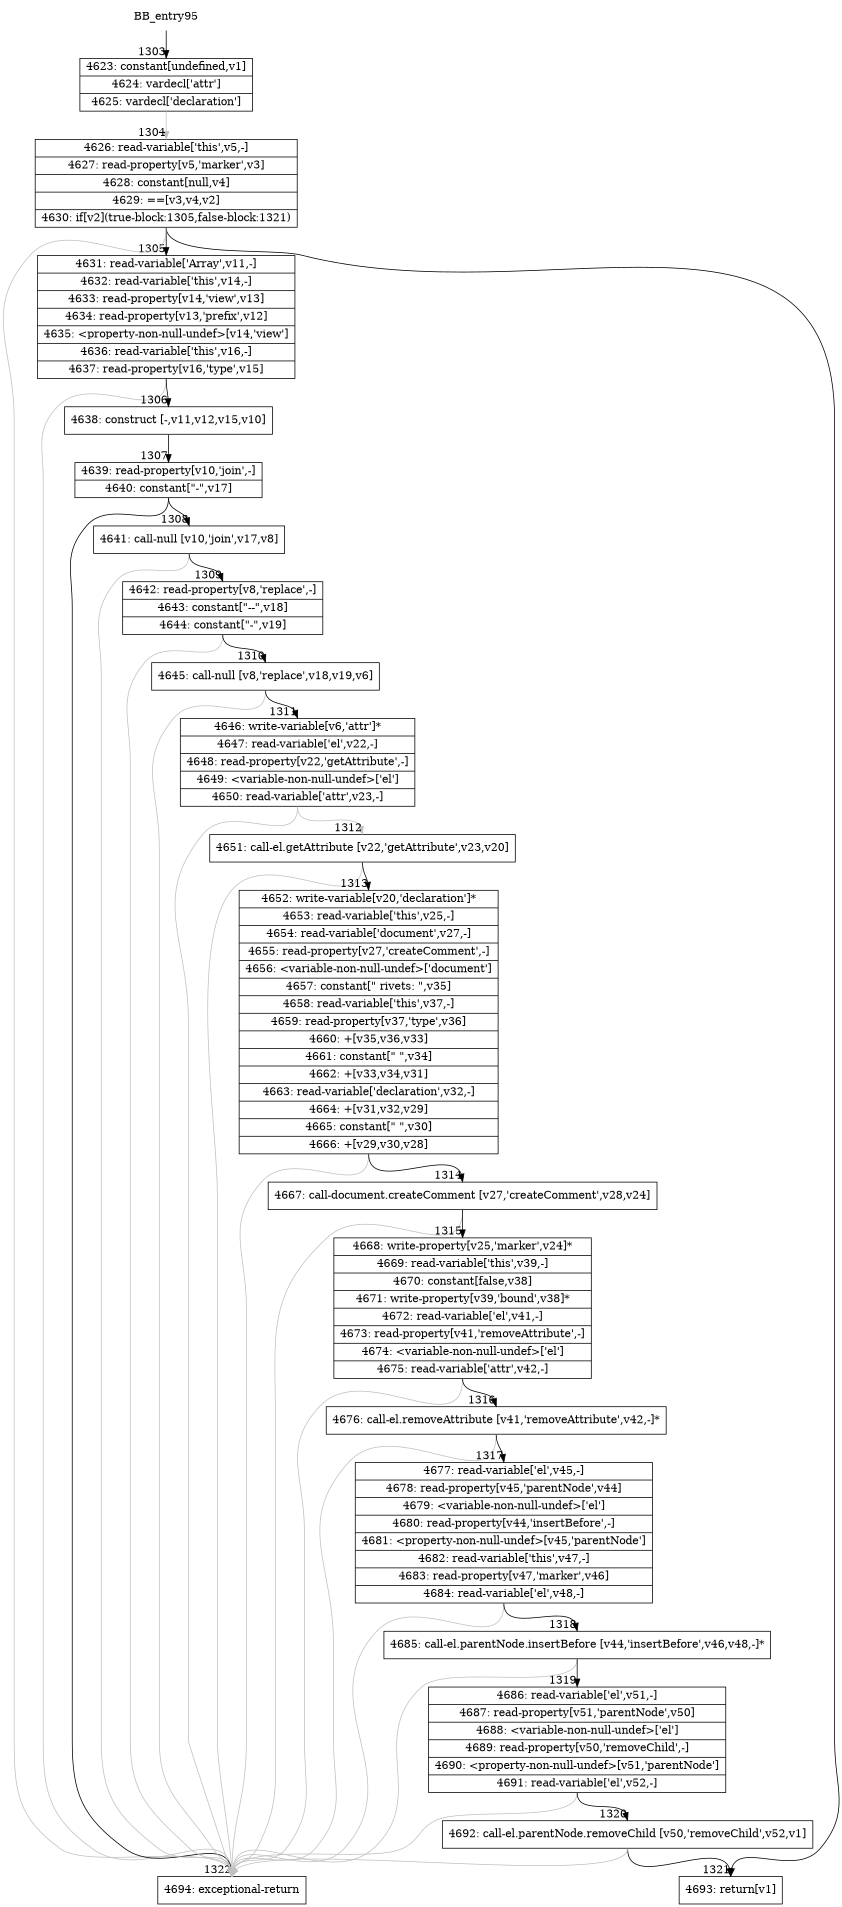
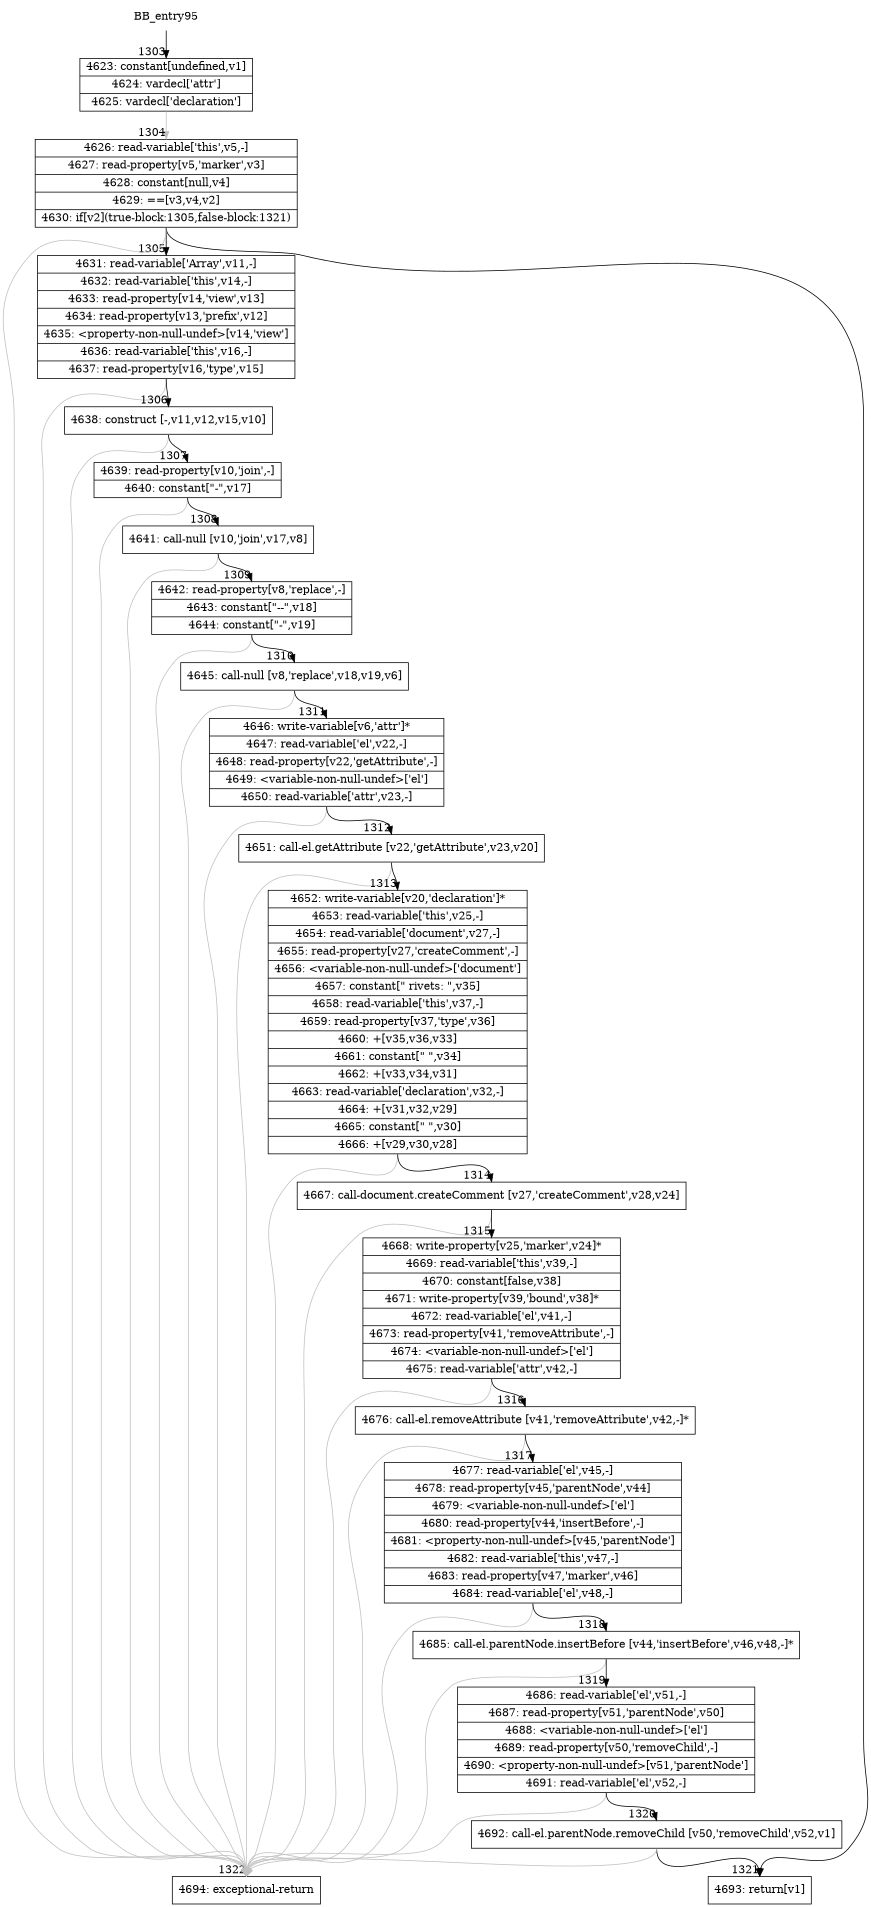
(326, 821) -> (355, 821)
none -> (72, 1182)
(72, 1204) -> (101, 1201)
